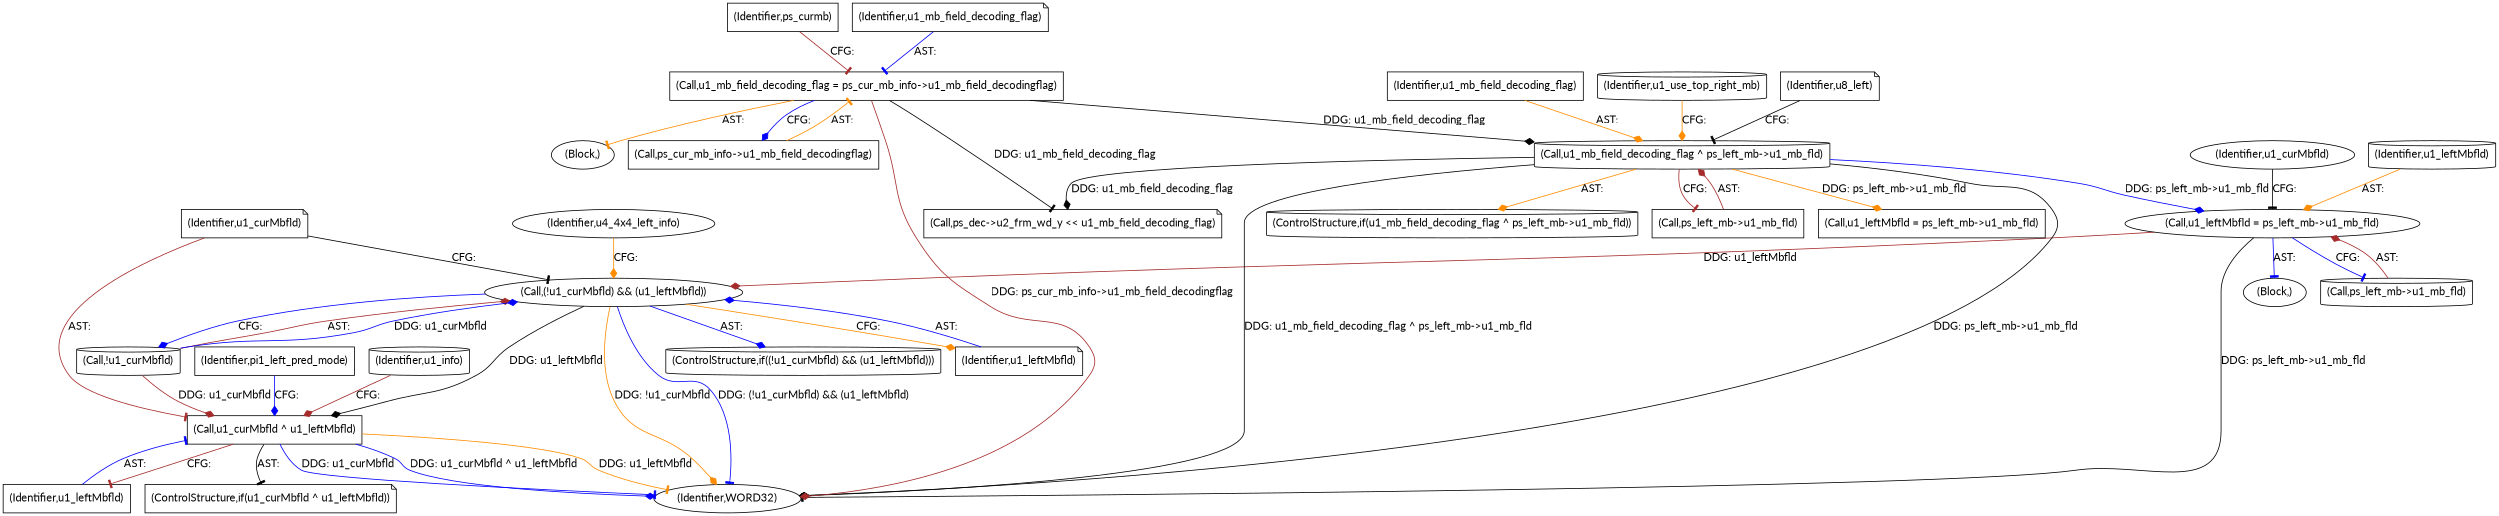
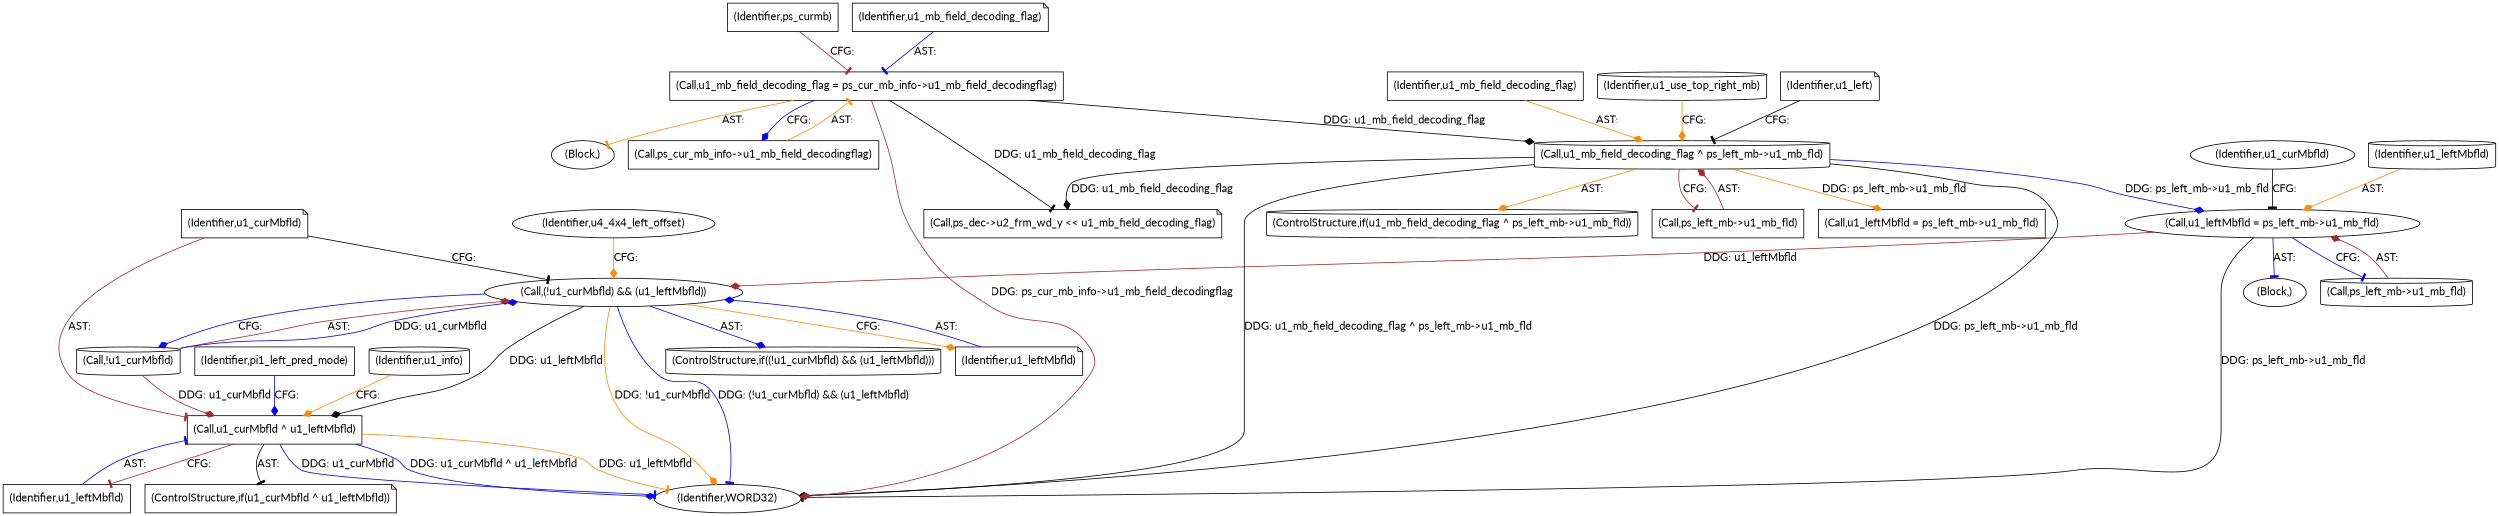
(1830, 86) -> (1830, 86)
(614, 224) -> (614, 224)
(351, 393) -> (351, 393)
